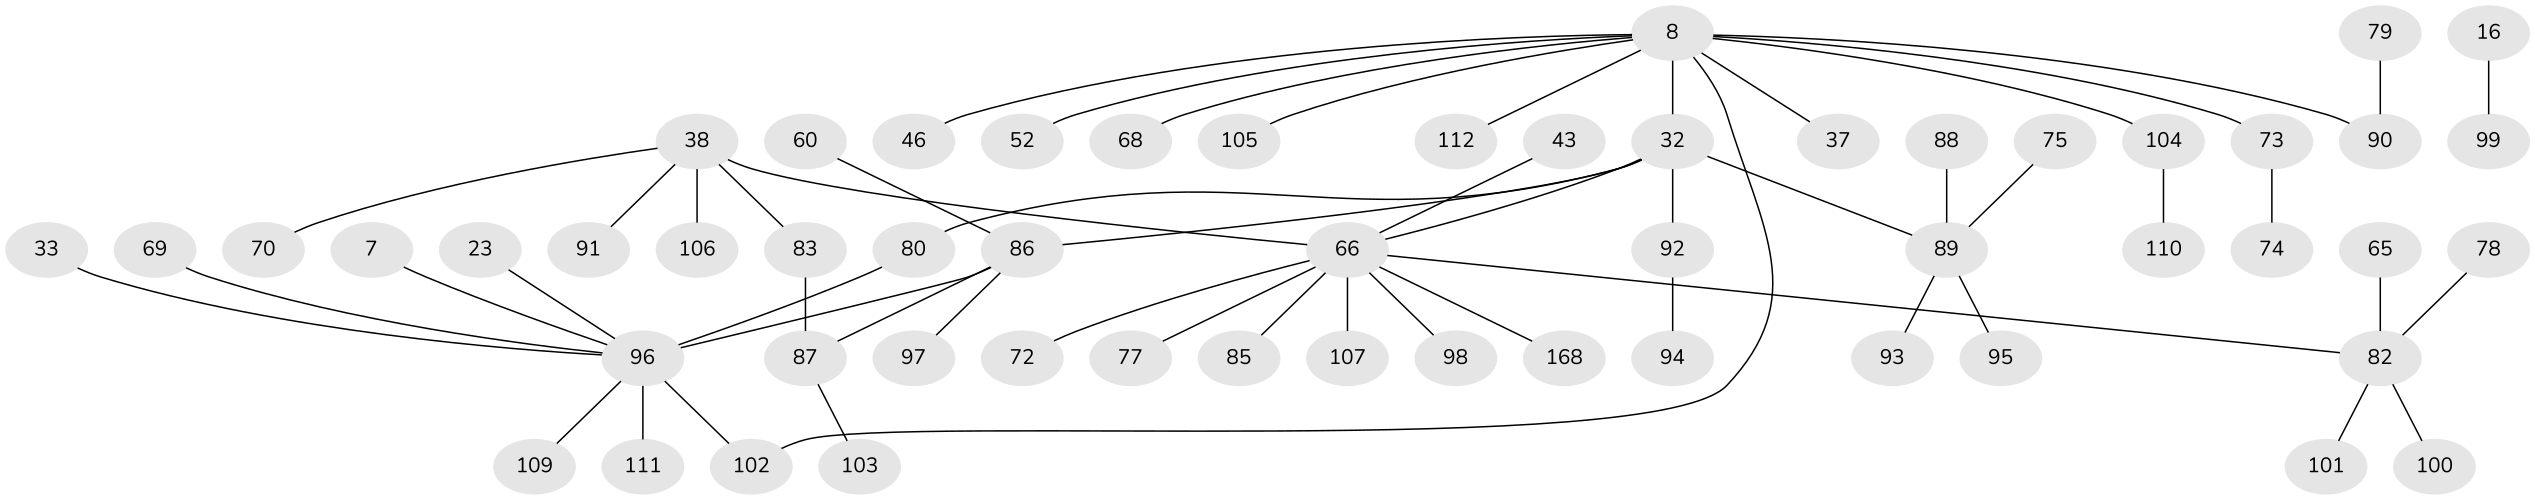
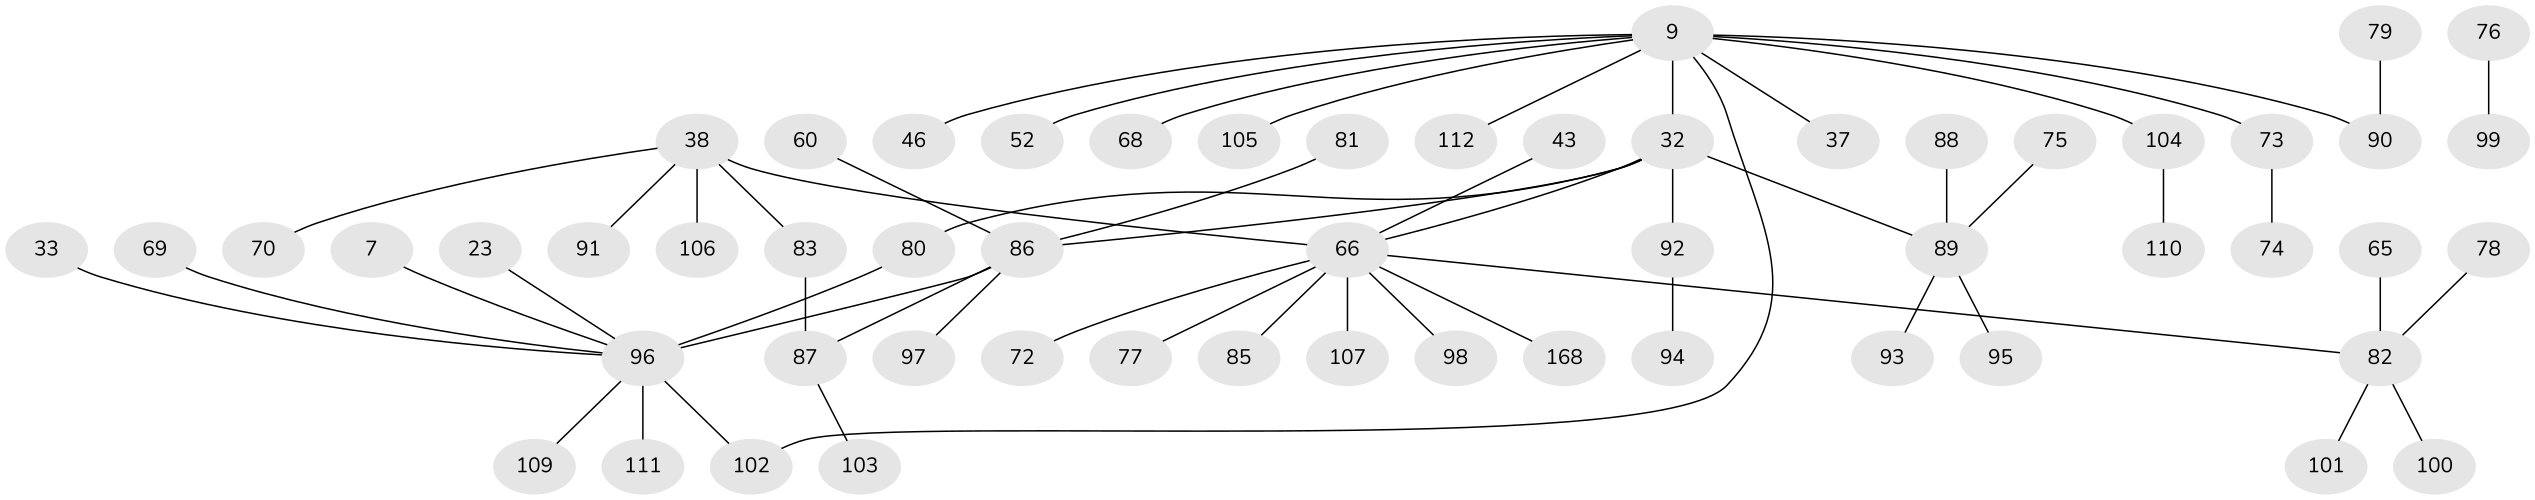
(1673, 33) -> (1673, 33)
(2489, 33) -> (2489, 33)
none -> (1347, 142)
